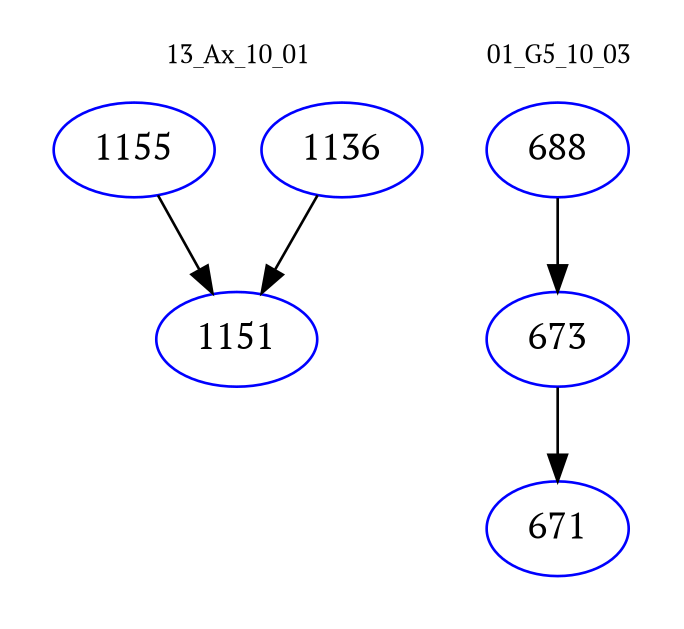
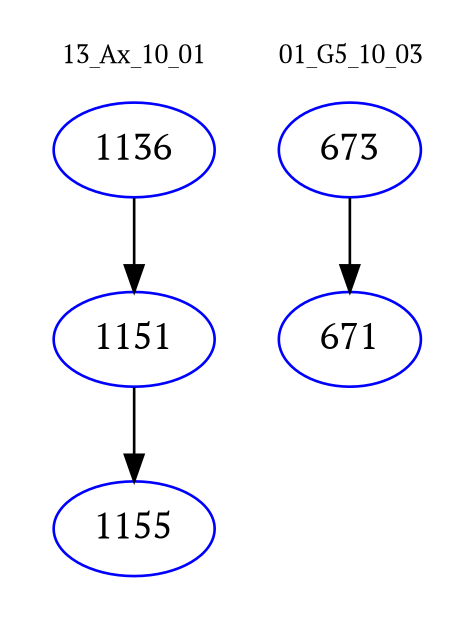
(558, 150) -> none
(179, 232) -> (134, 421)
